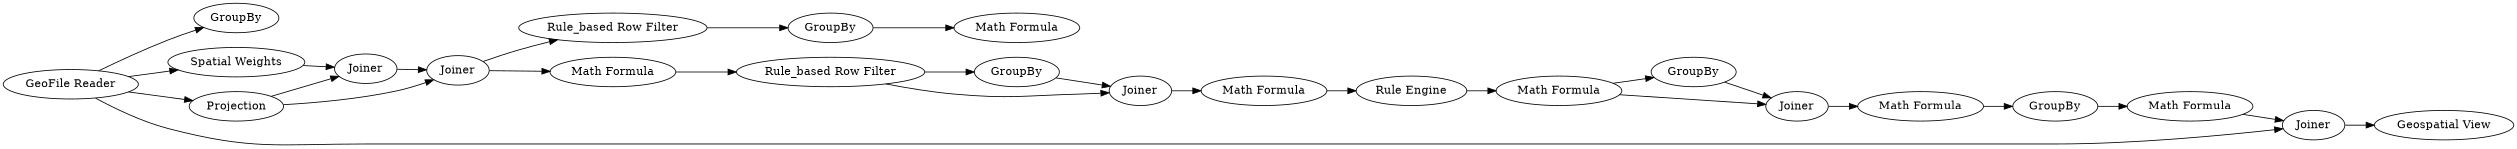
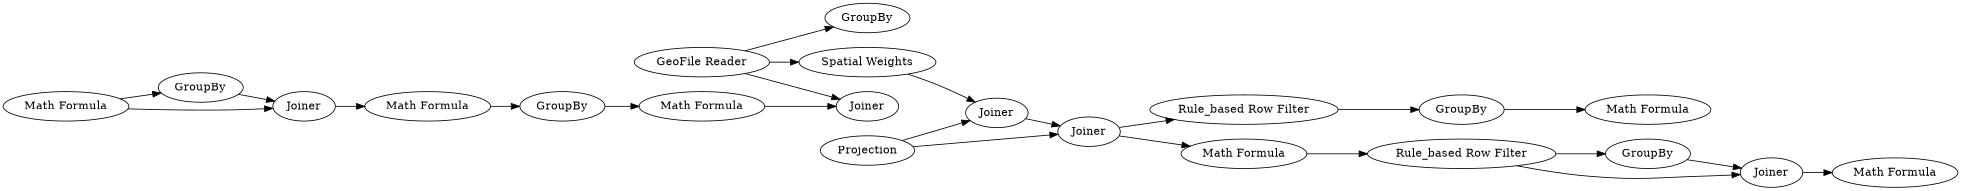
(1411, 91) -> none
(156, 96) -> none
(2444, 125) -> none
